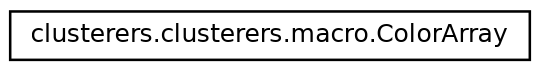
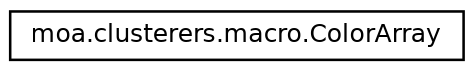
(270, 36) -> (237, 36)
